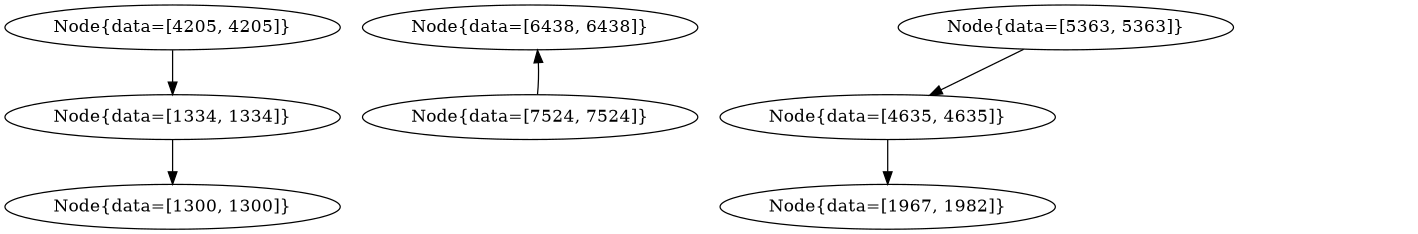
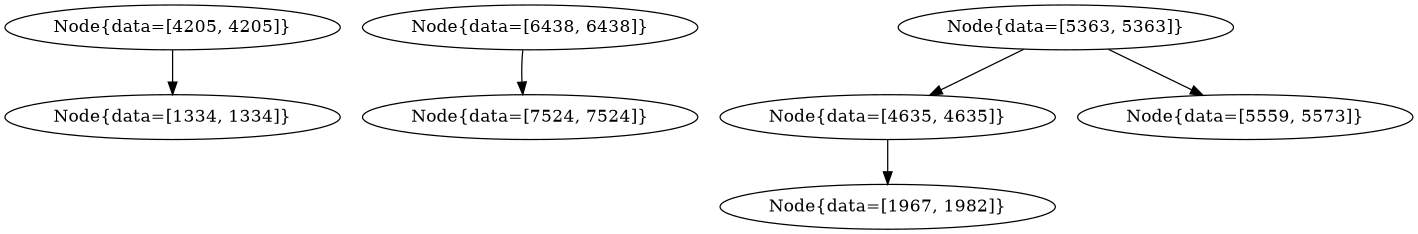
(538, 79) -> (522, 66)
none -> (1245, 117)
(173, 207) -> none
